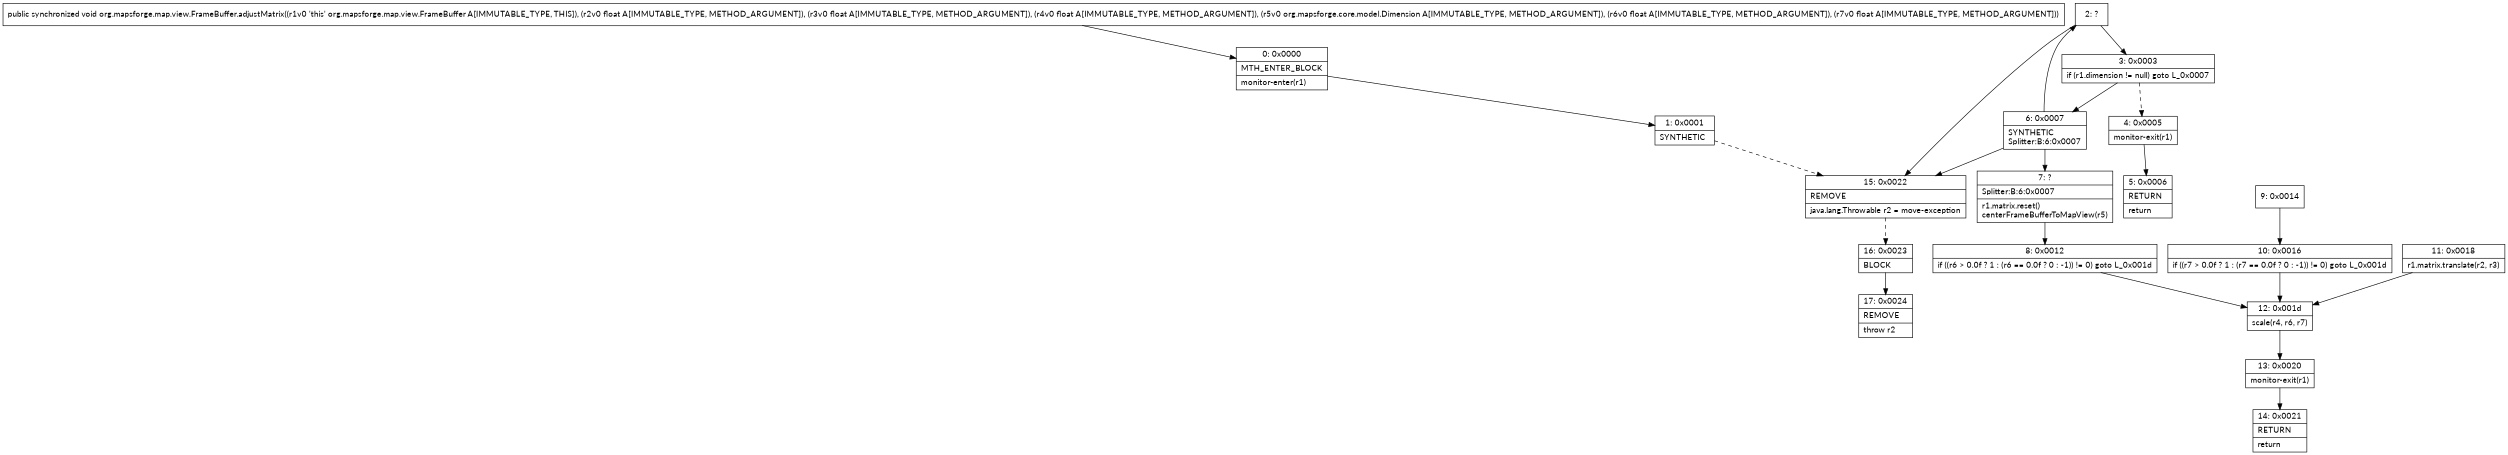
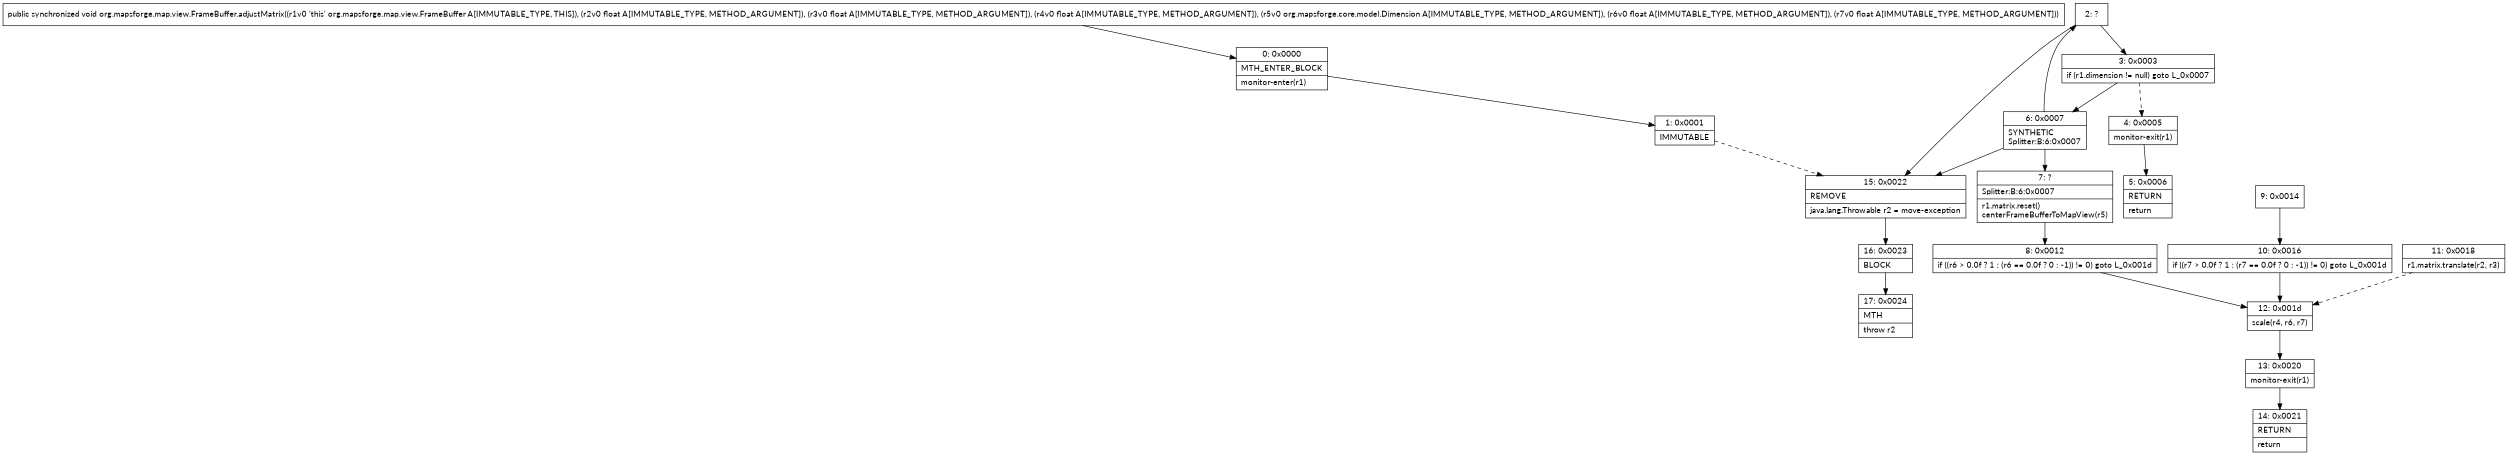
(1683, 137) -> (1685, 137)
(1886, 228) -> (1886, 228)
(2366, 288) -> (2366, 288)
(1882, 315) -> (1873, 315)
